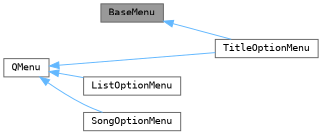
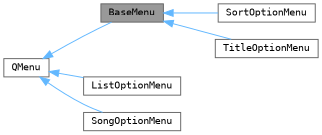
none -> (267, 13)
(137, 59) -> (81, 37)
